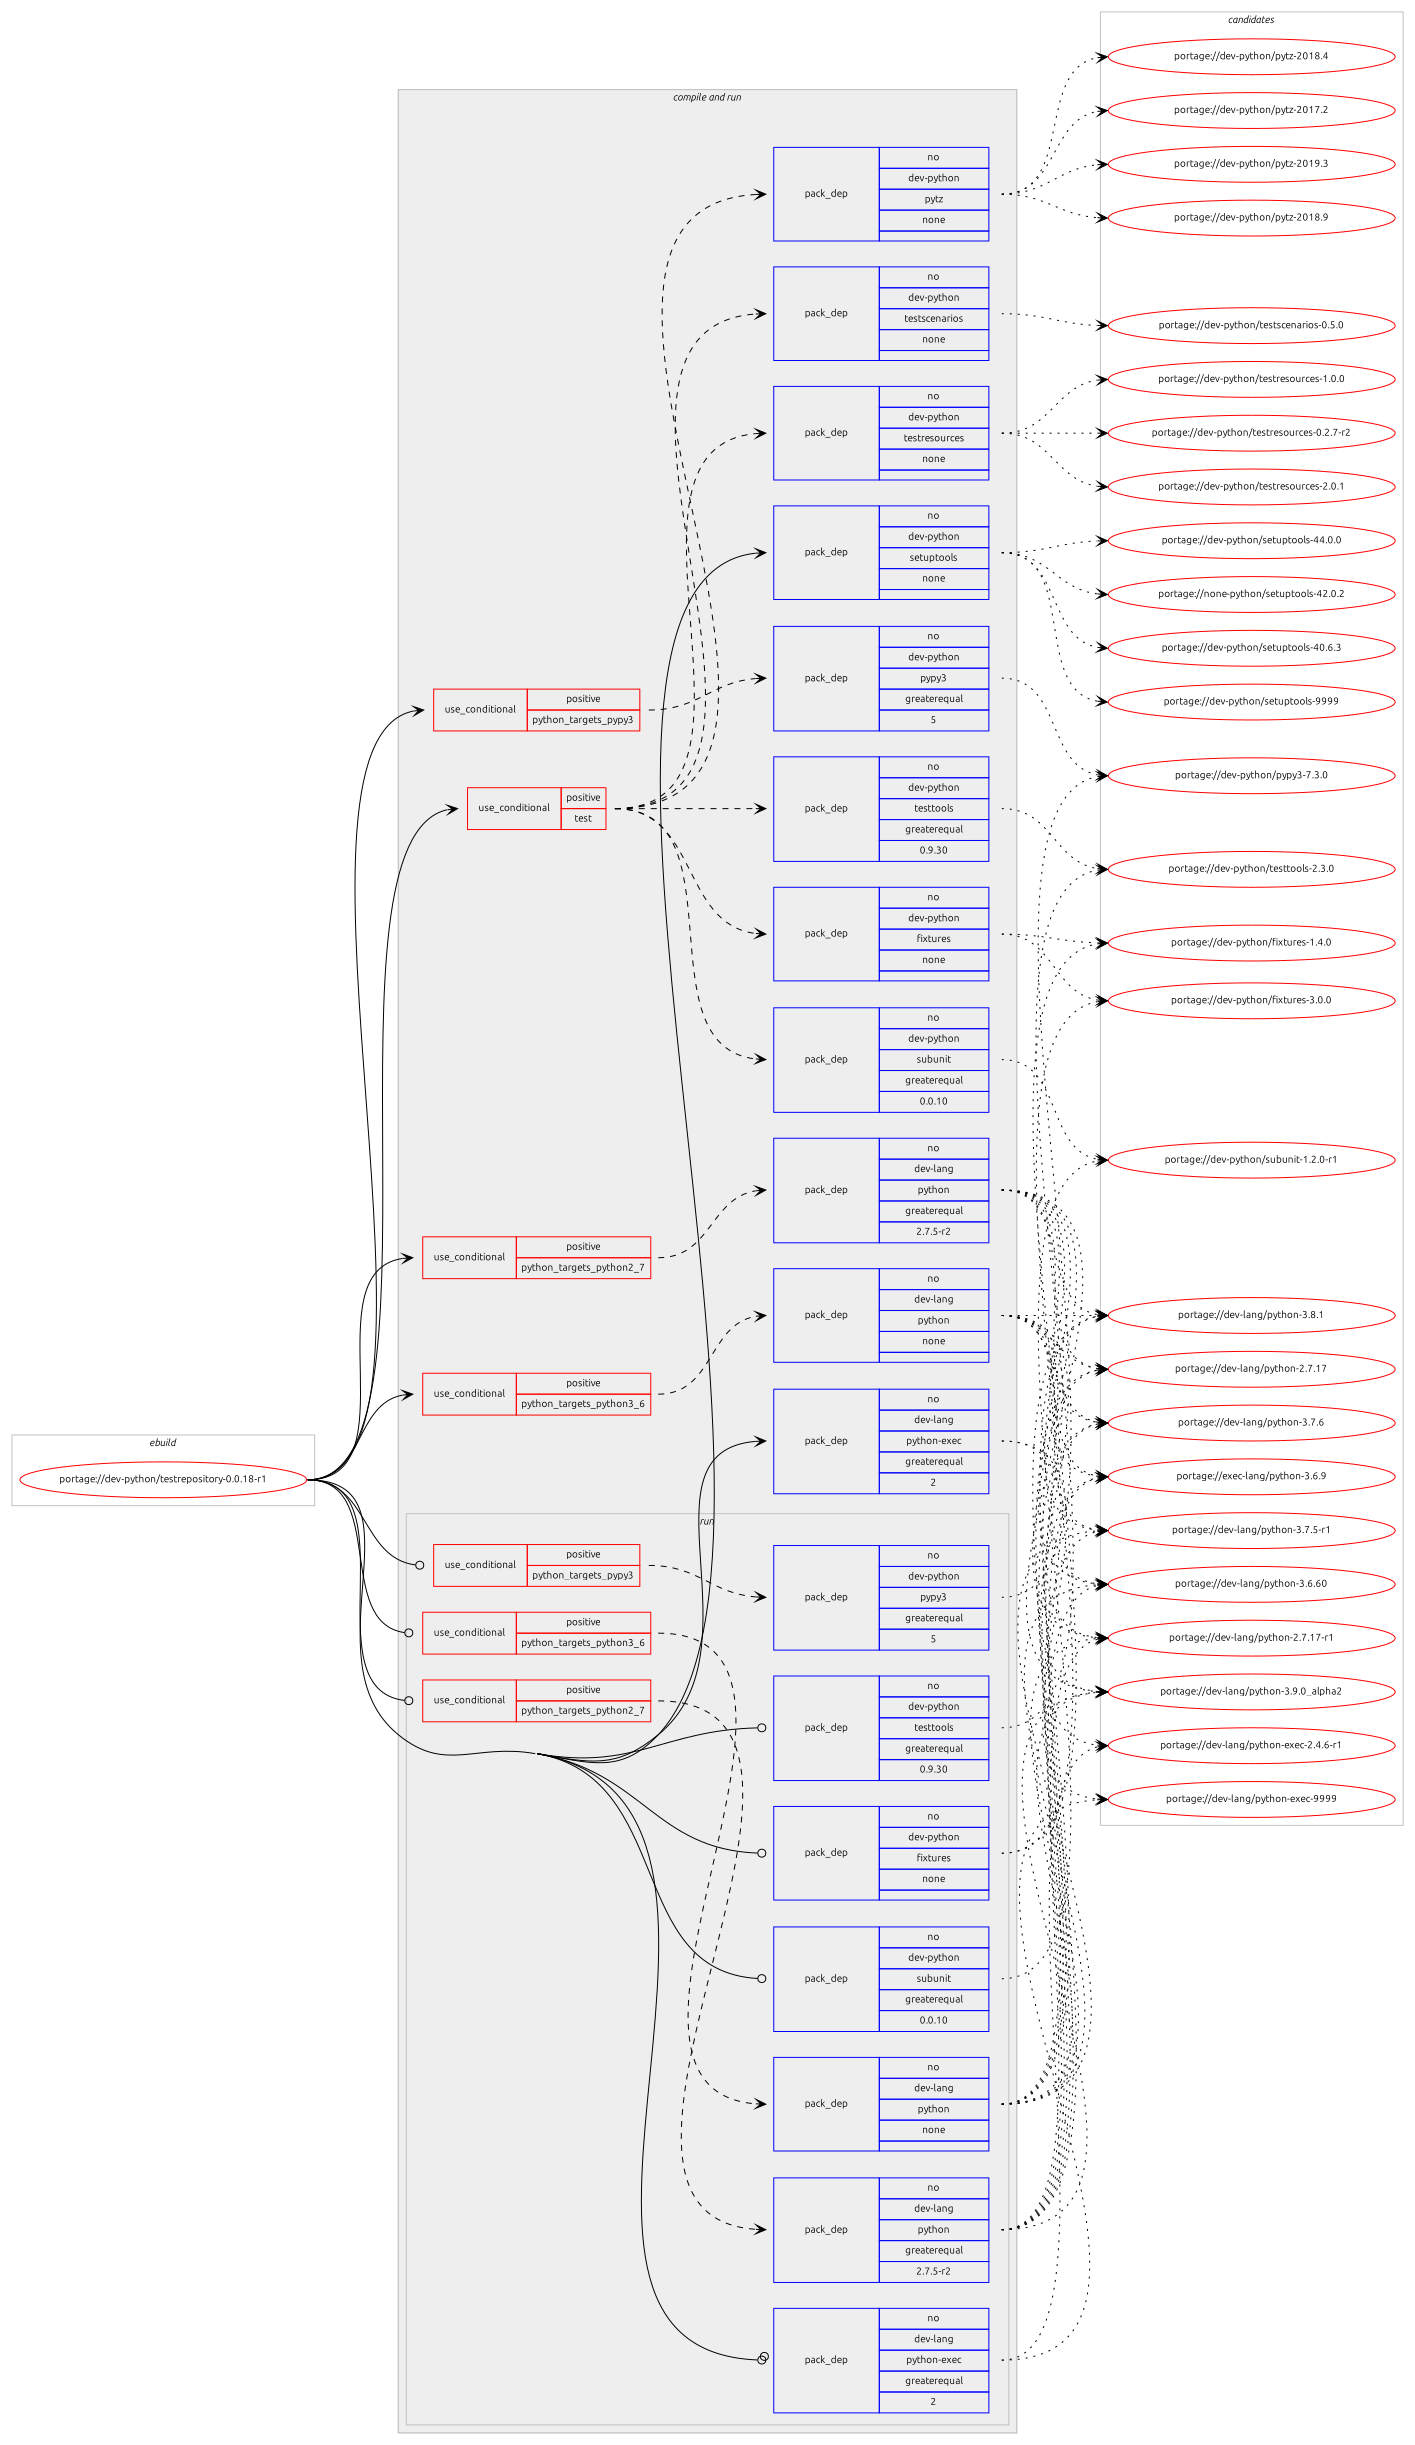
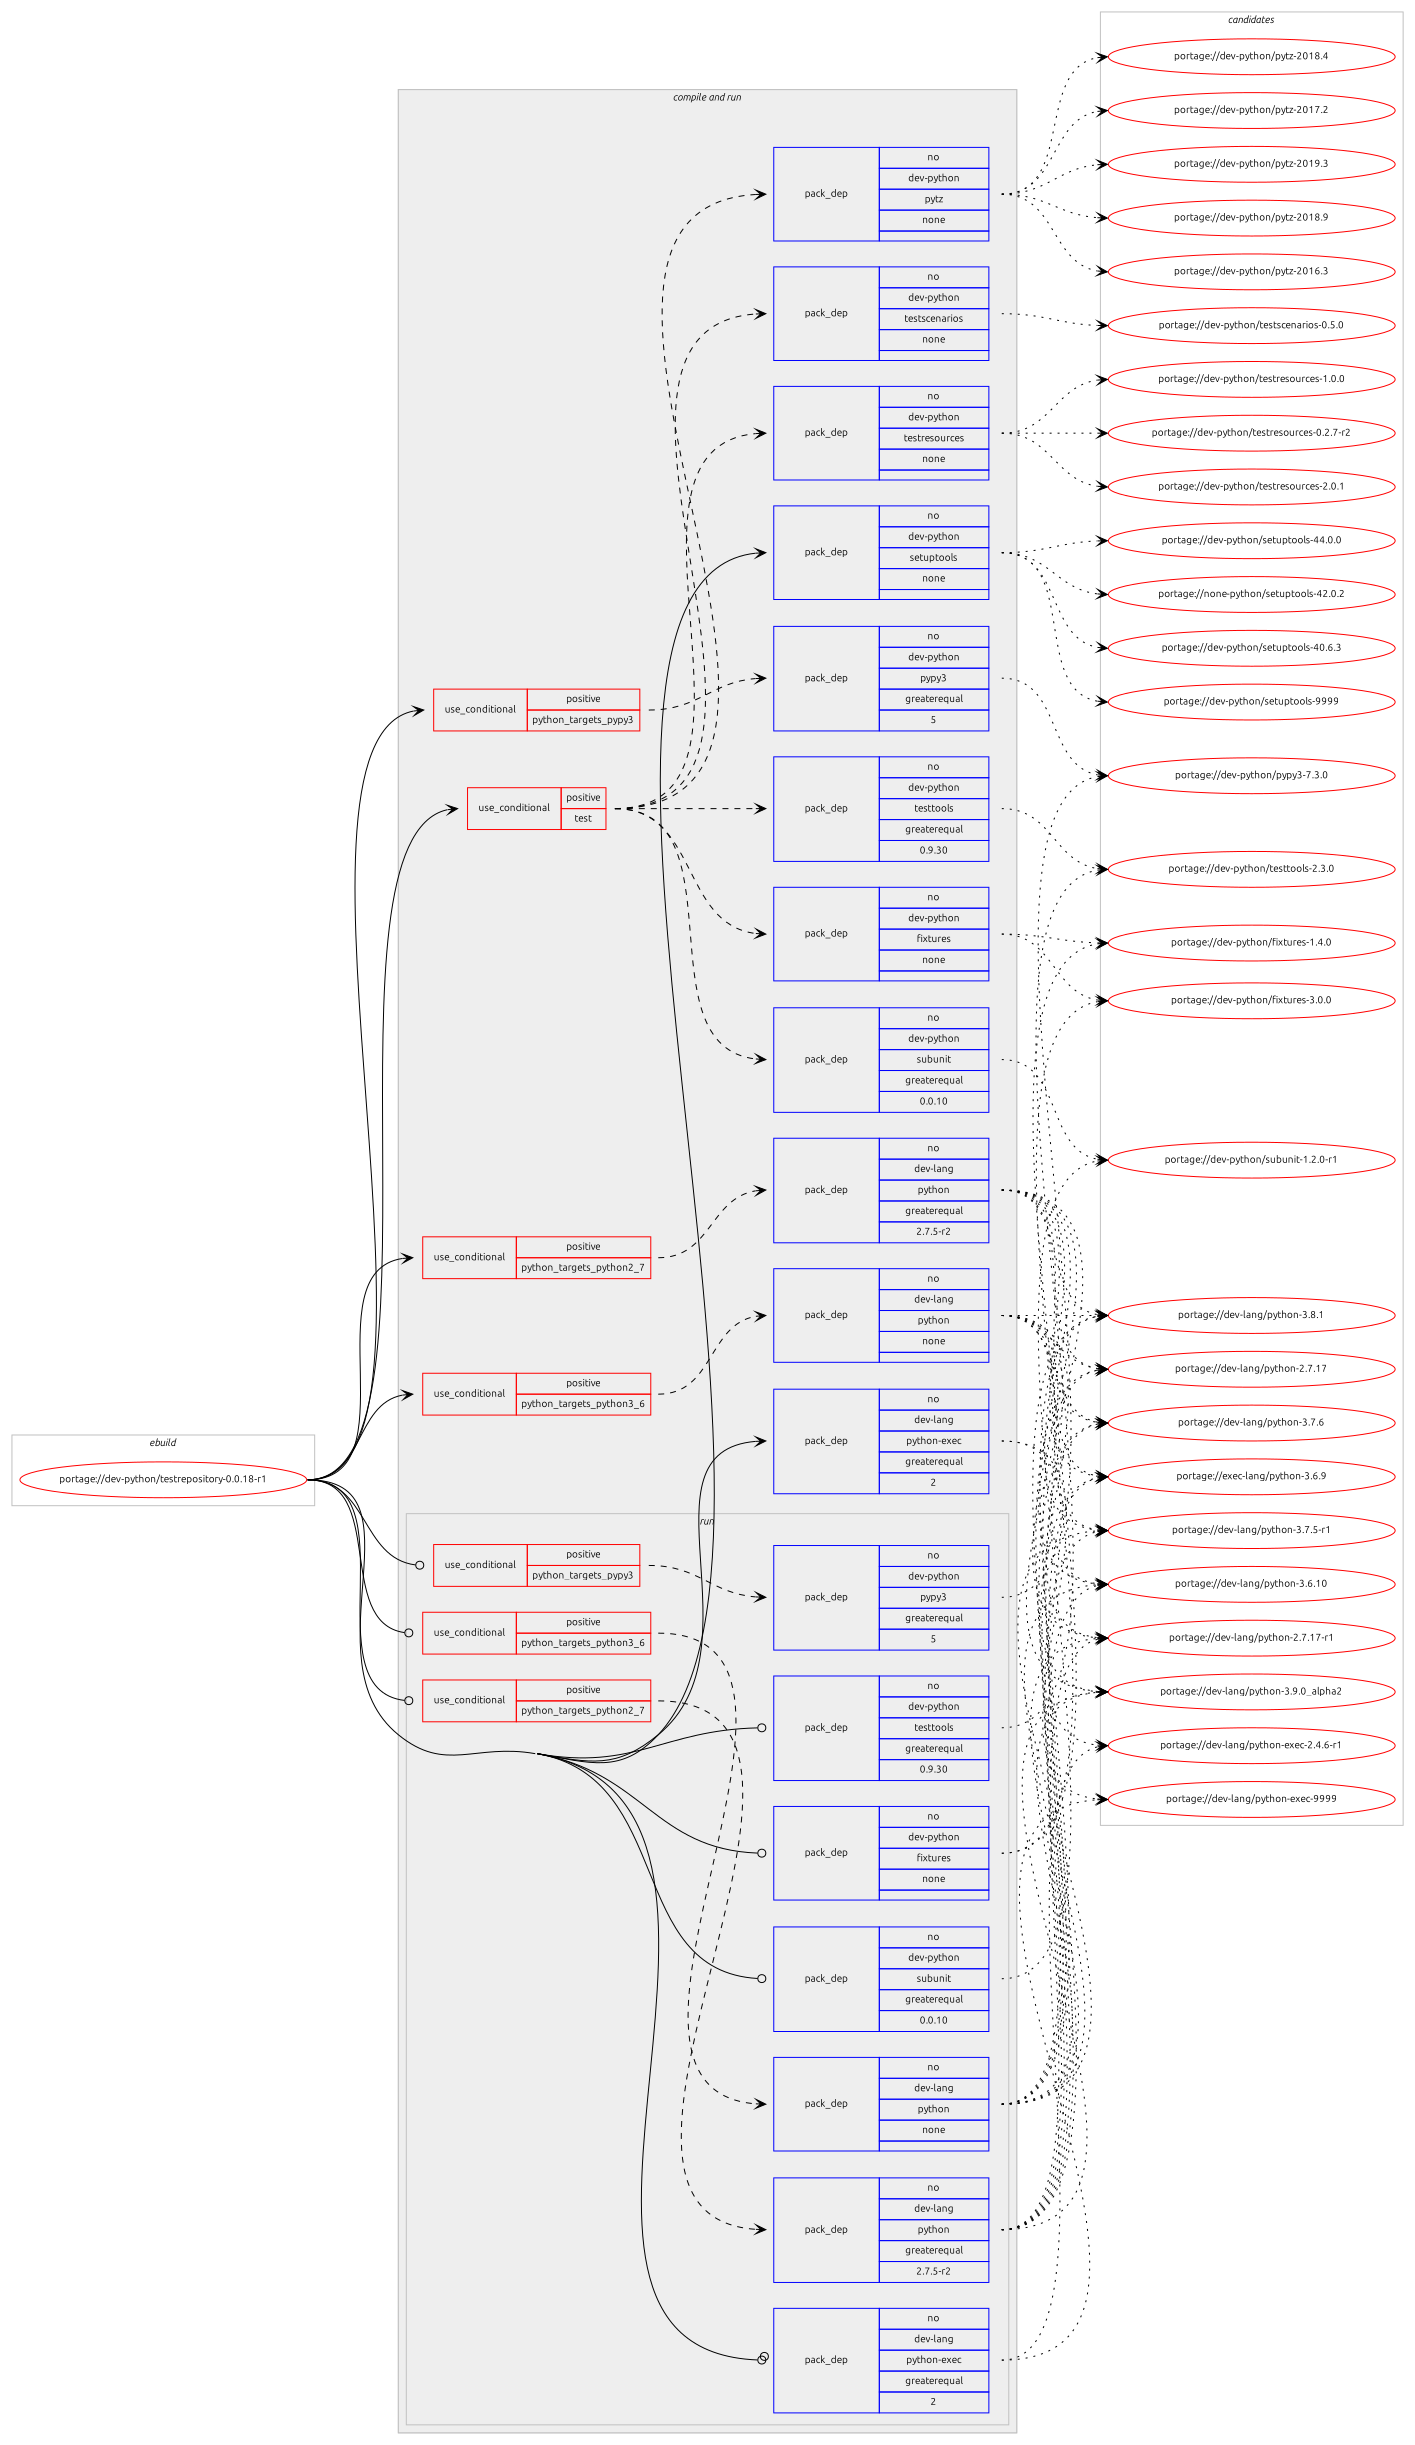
none -> (1252, 272)
(1252, 1584) -> (1252, 1584)
